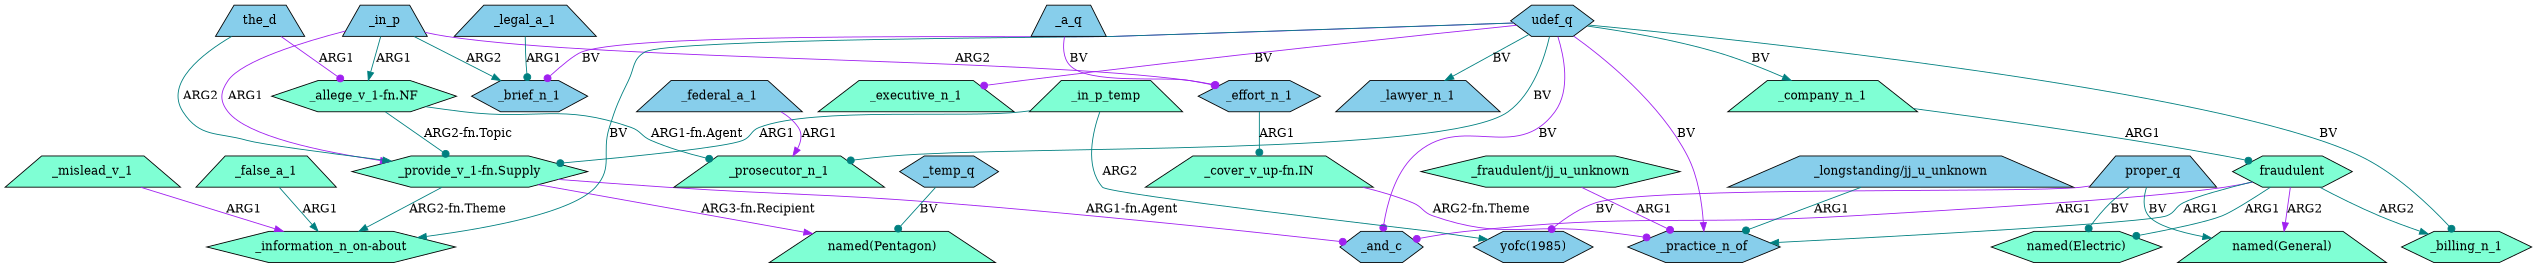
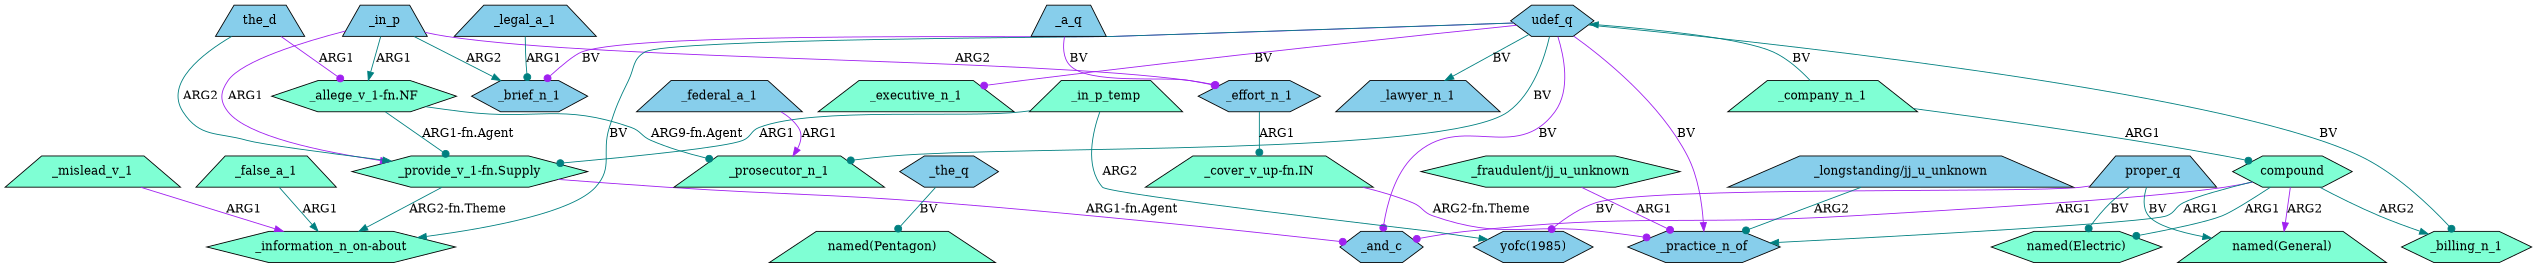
(1687, 44) -> (1765, 49)
(468, 134) -> (468, 134)
(697, 134) -> (697, 134)
(949, 172) -> (949, 172)
(2292, 172) -> (2292, 172)
(671, 208) -> none
(1832, 209) -> (1832, 209)
